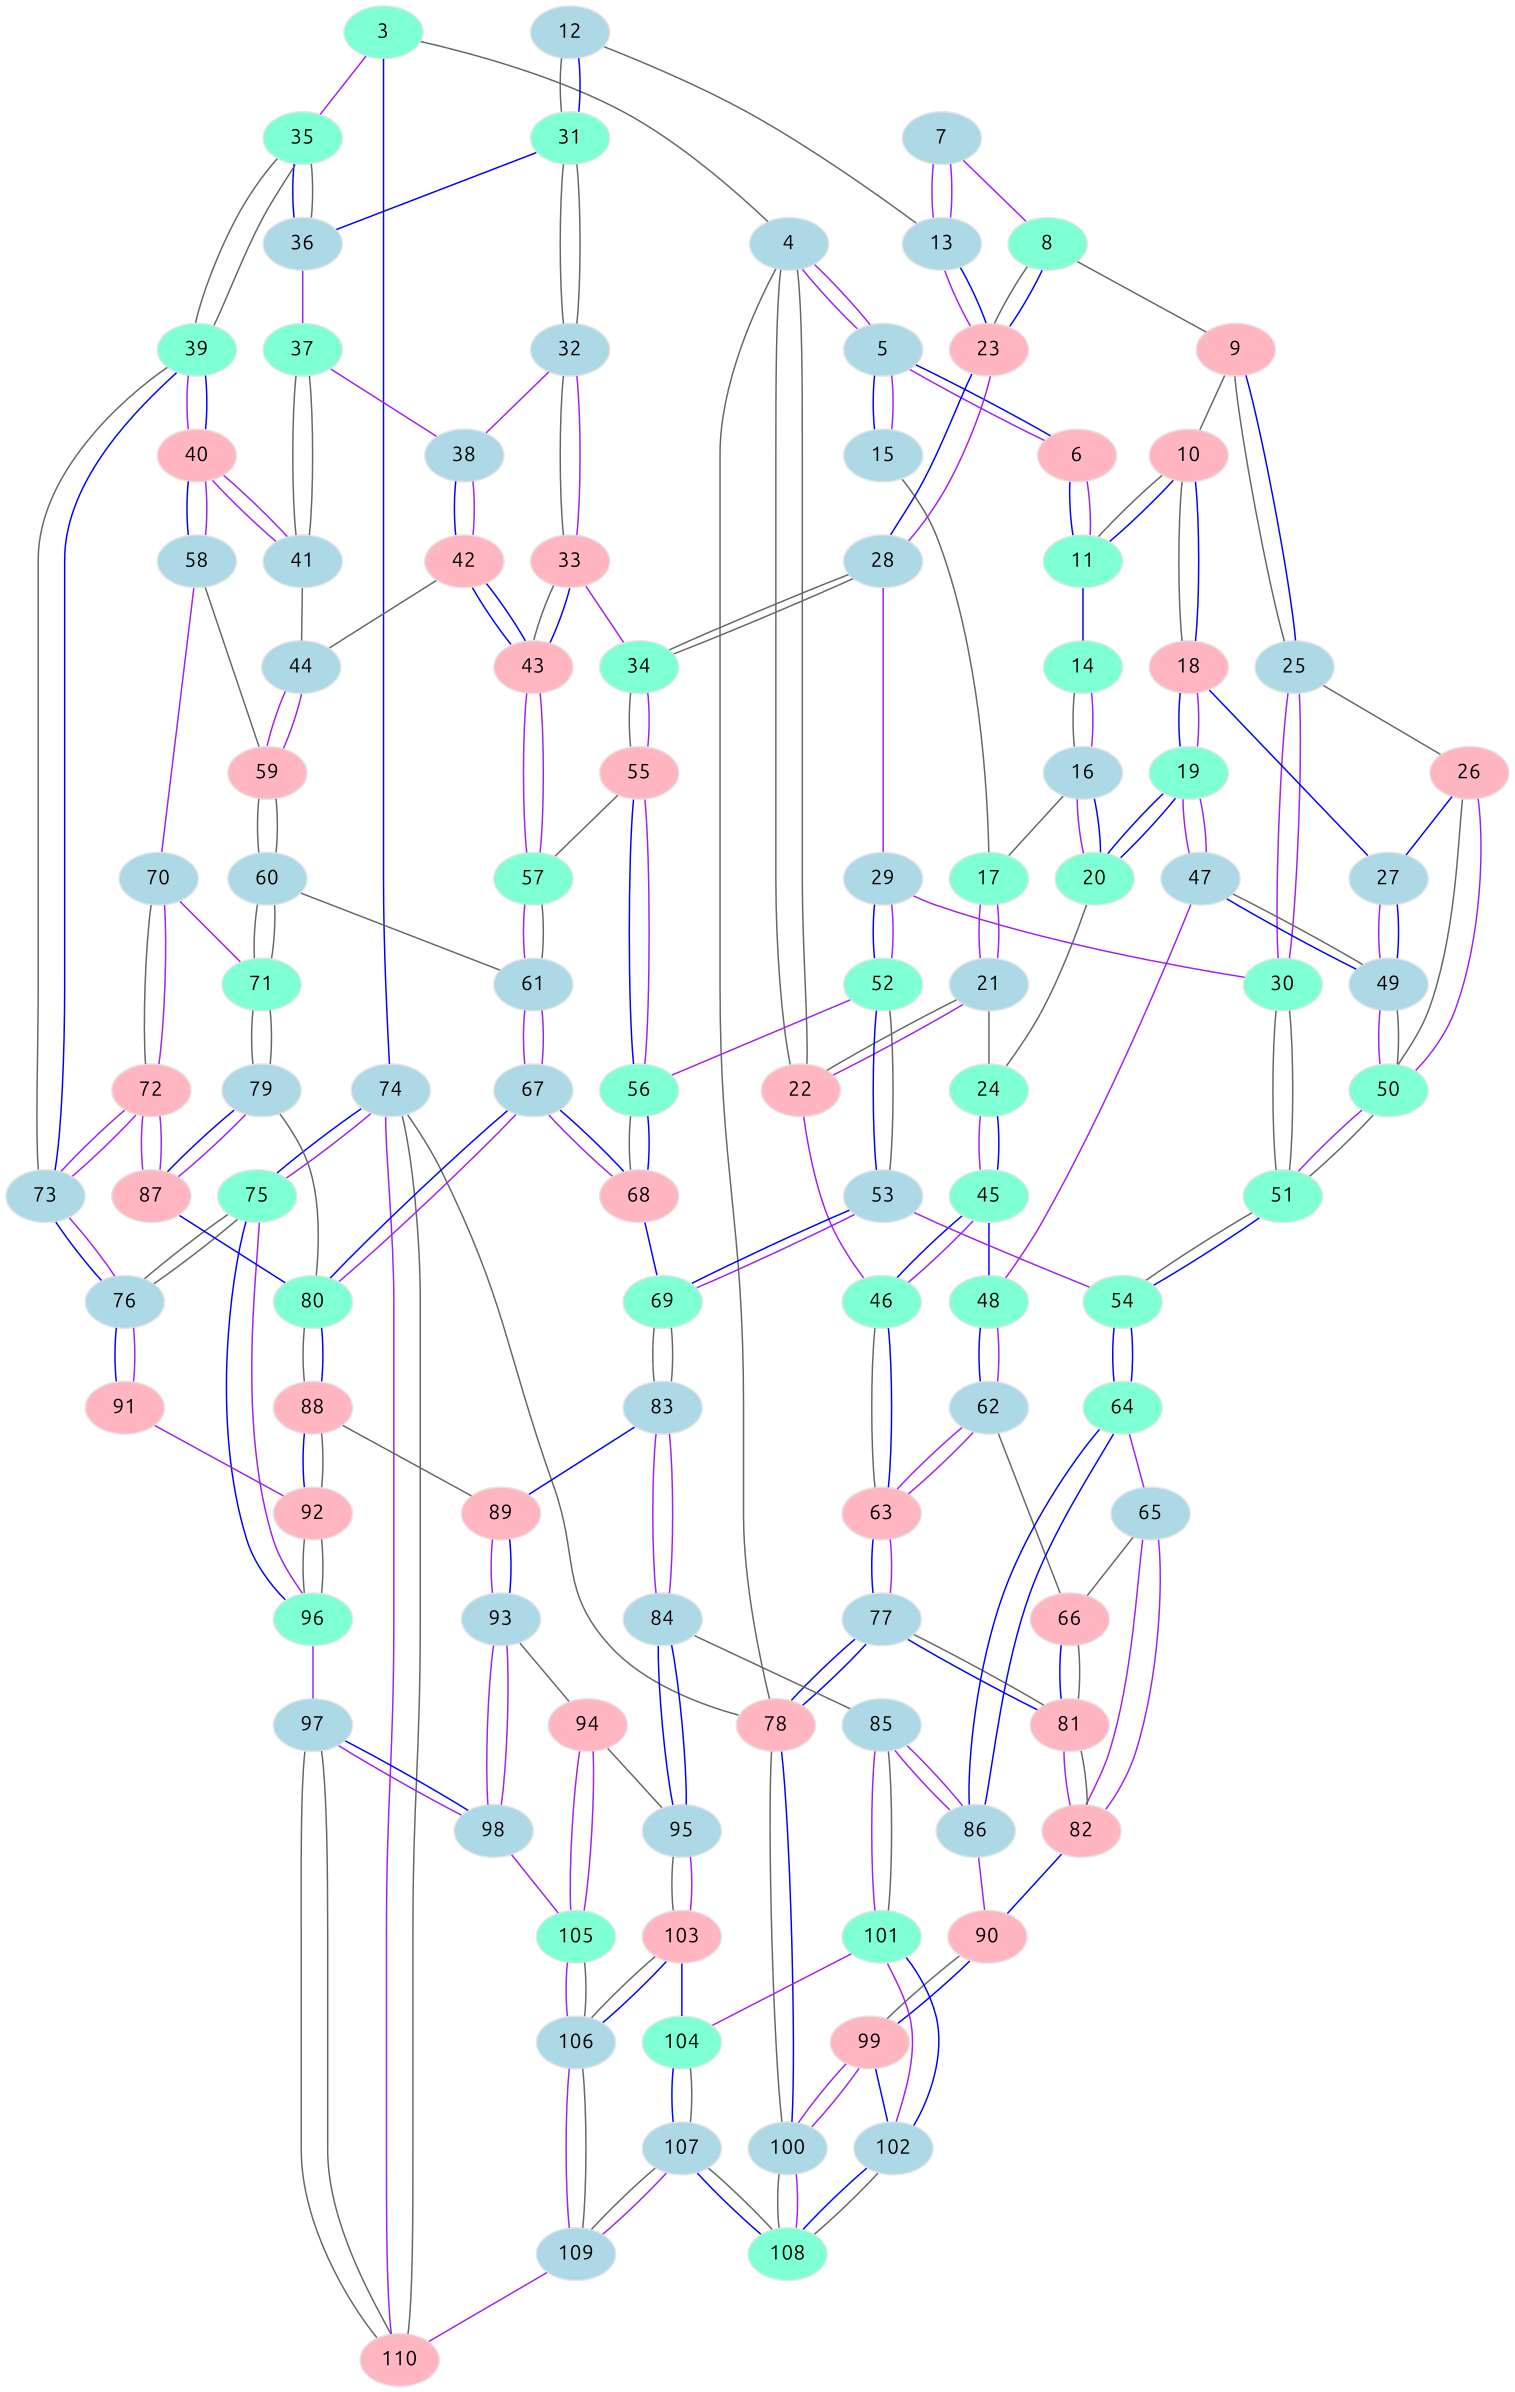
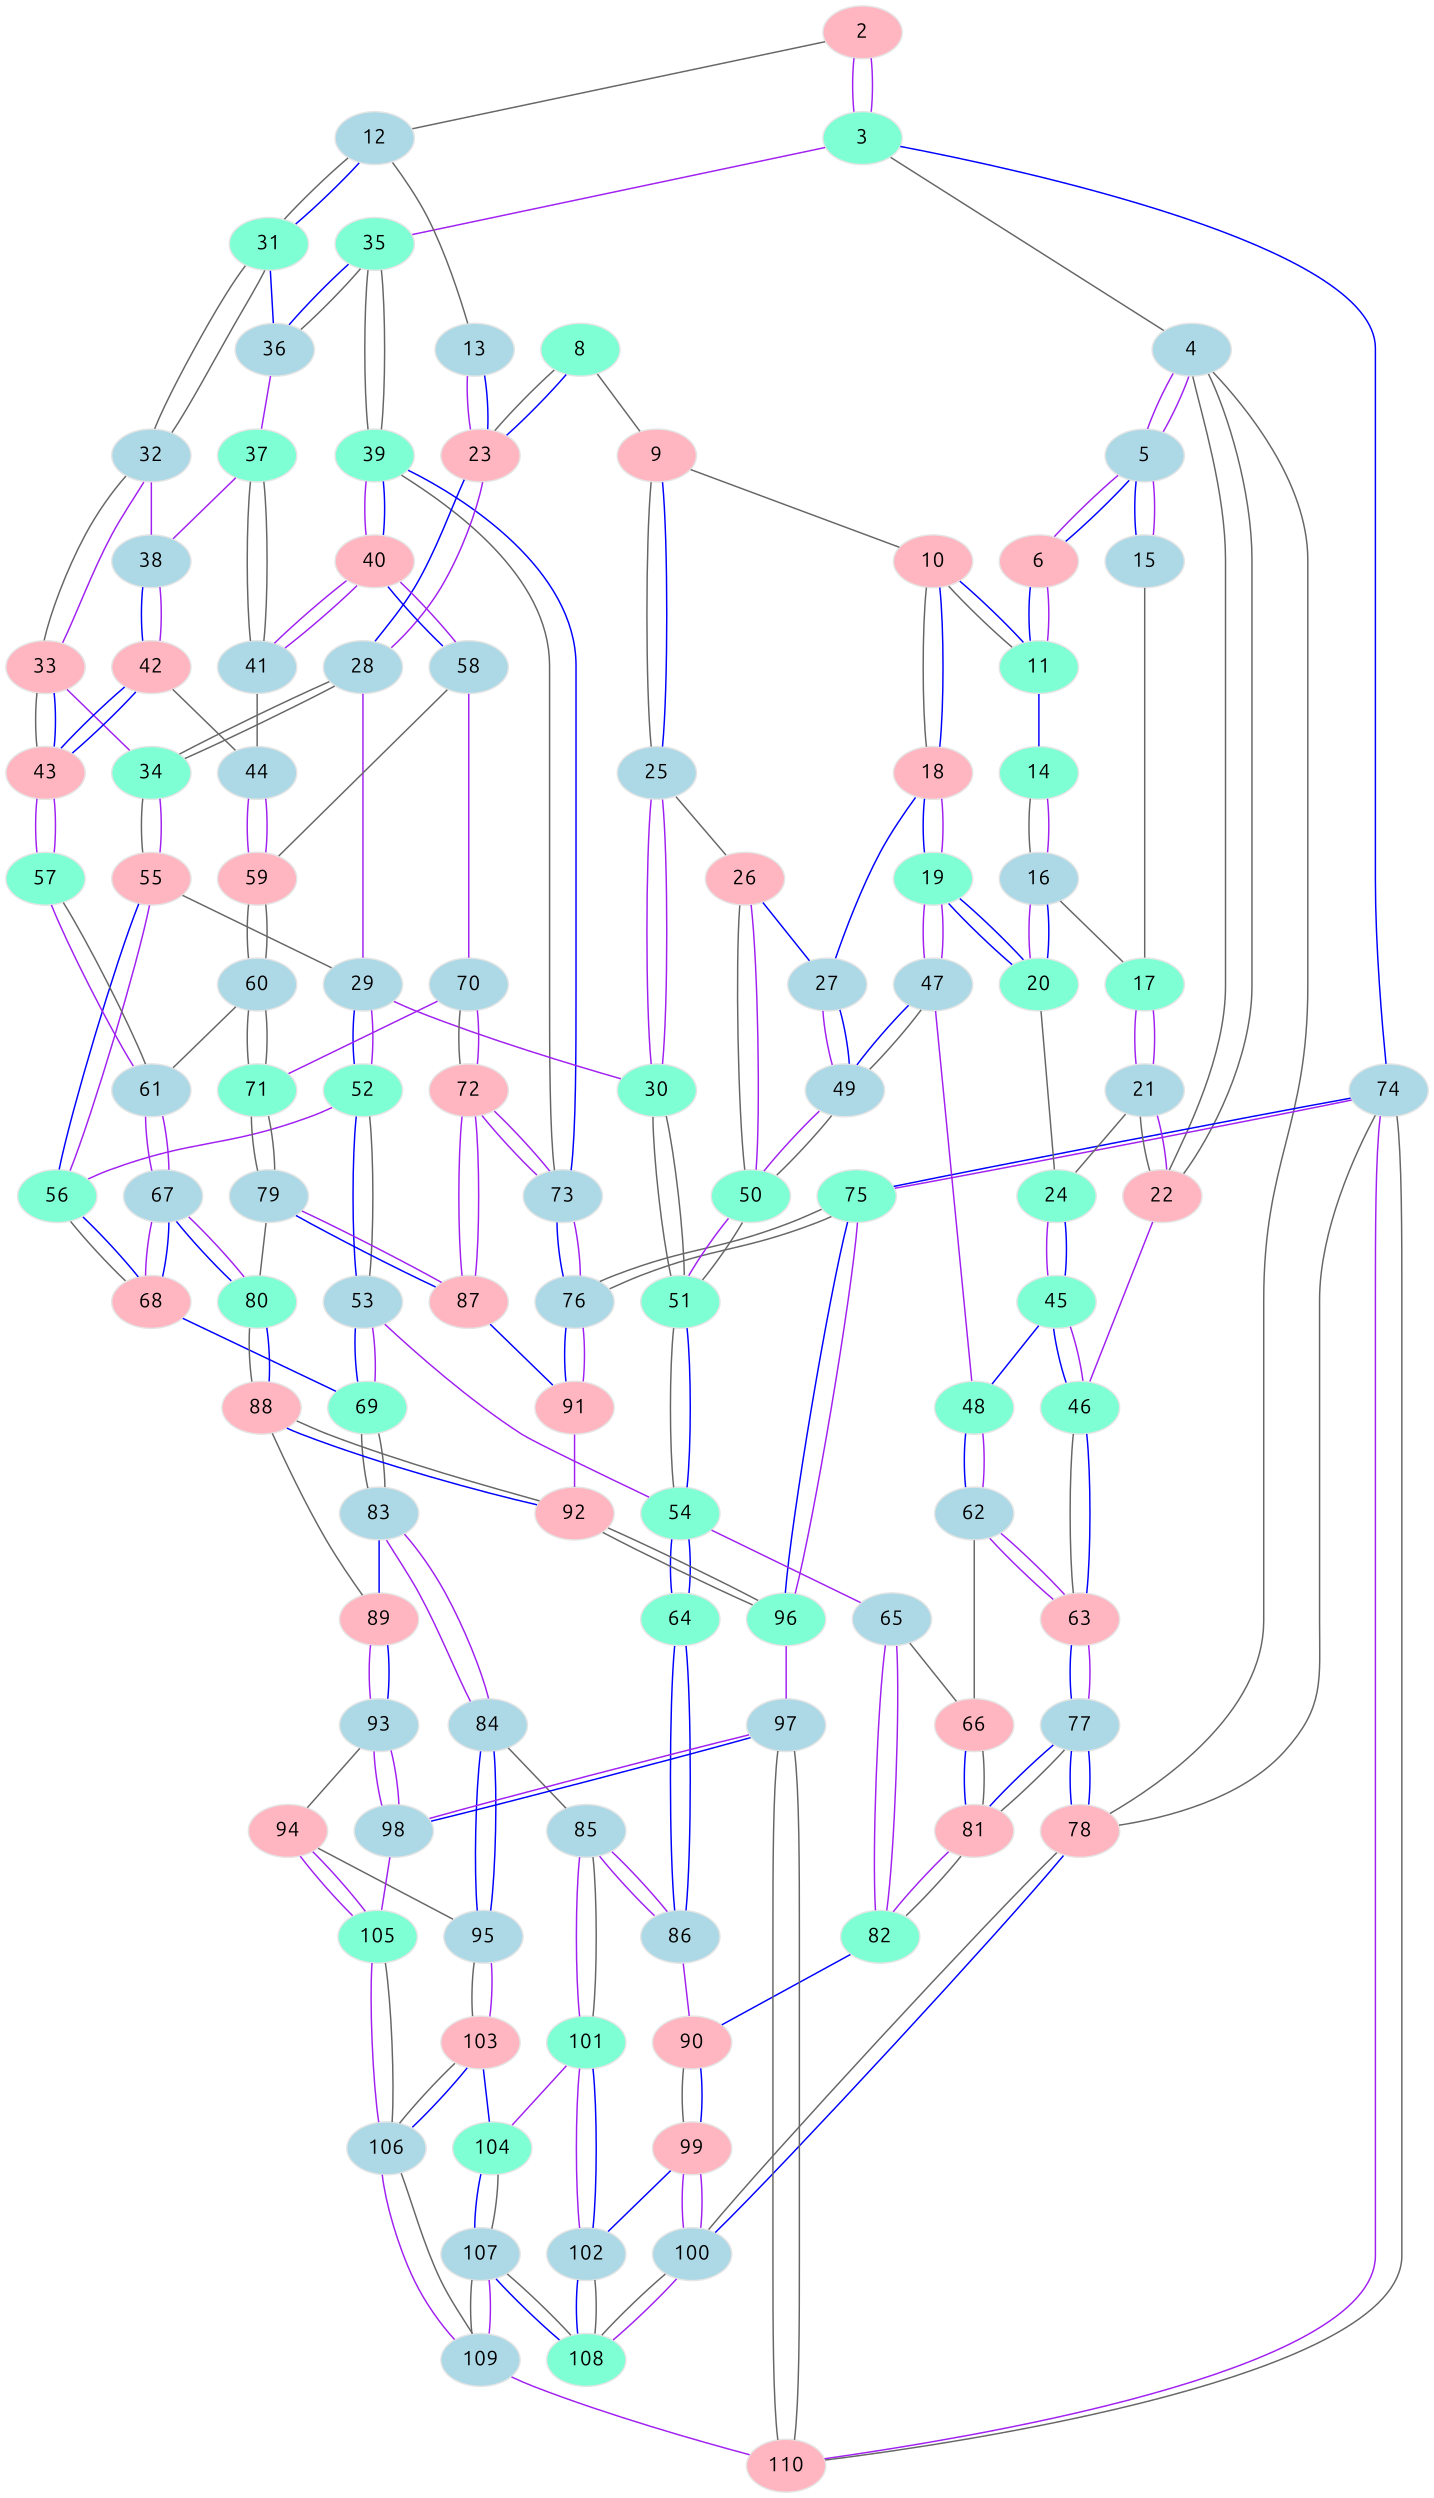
none -> (863, 32)
(942, 138) -> none
(586, 826) -> (257, 932)
(230, 1247) -> (521, 1355)
(1137, 1461) -> (779, 1563)
(1082, 1831) -> (880, 1937)
